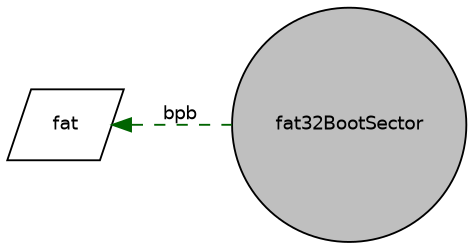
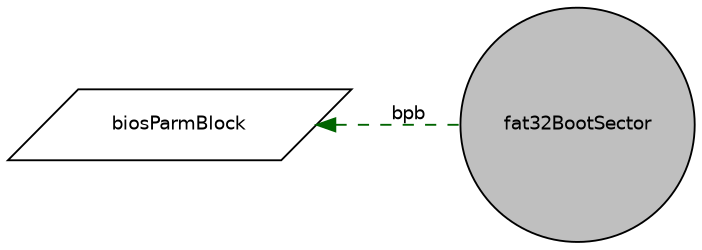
(66, 125) -> (180, 125)
